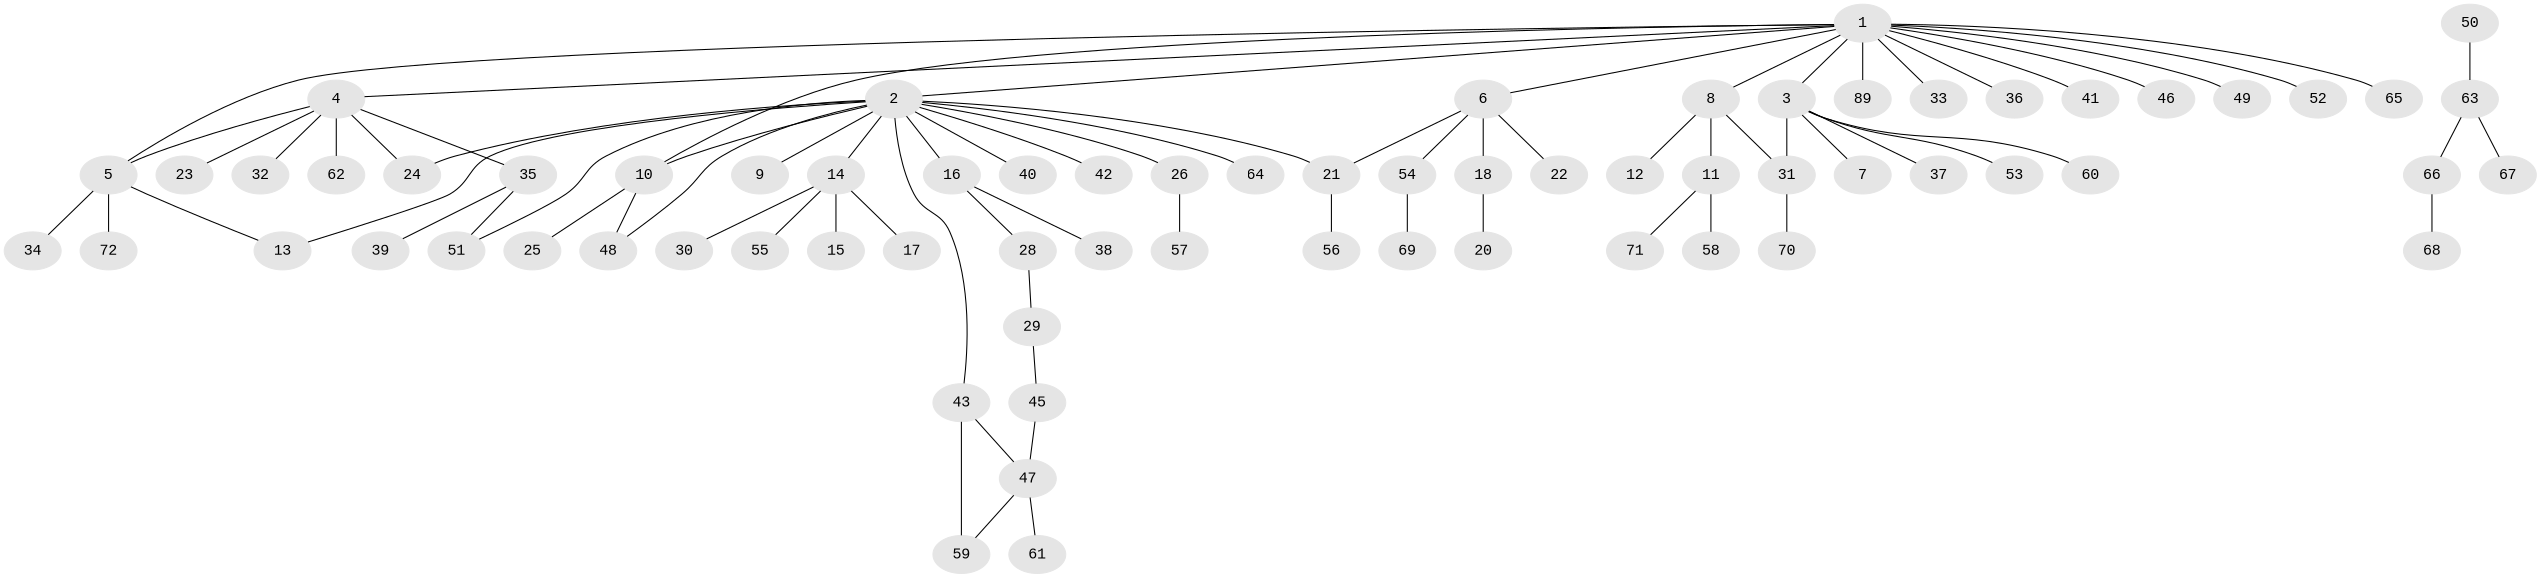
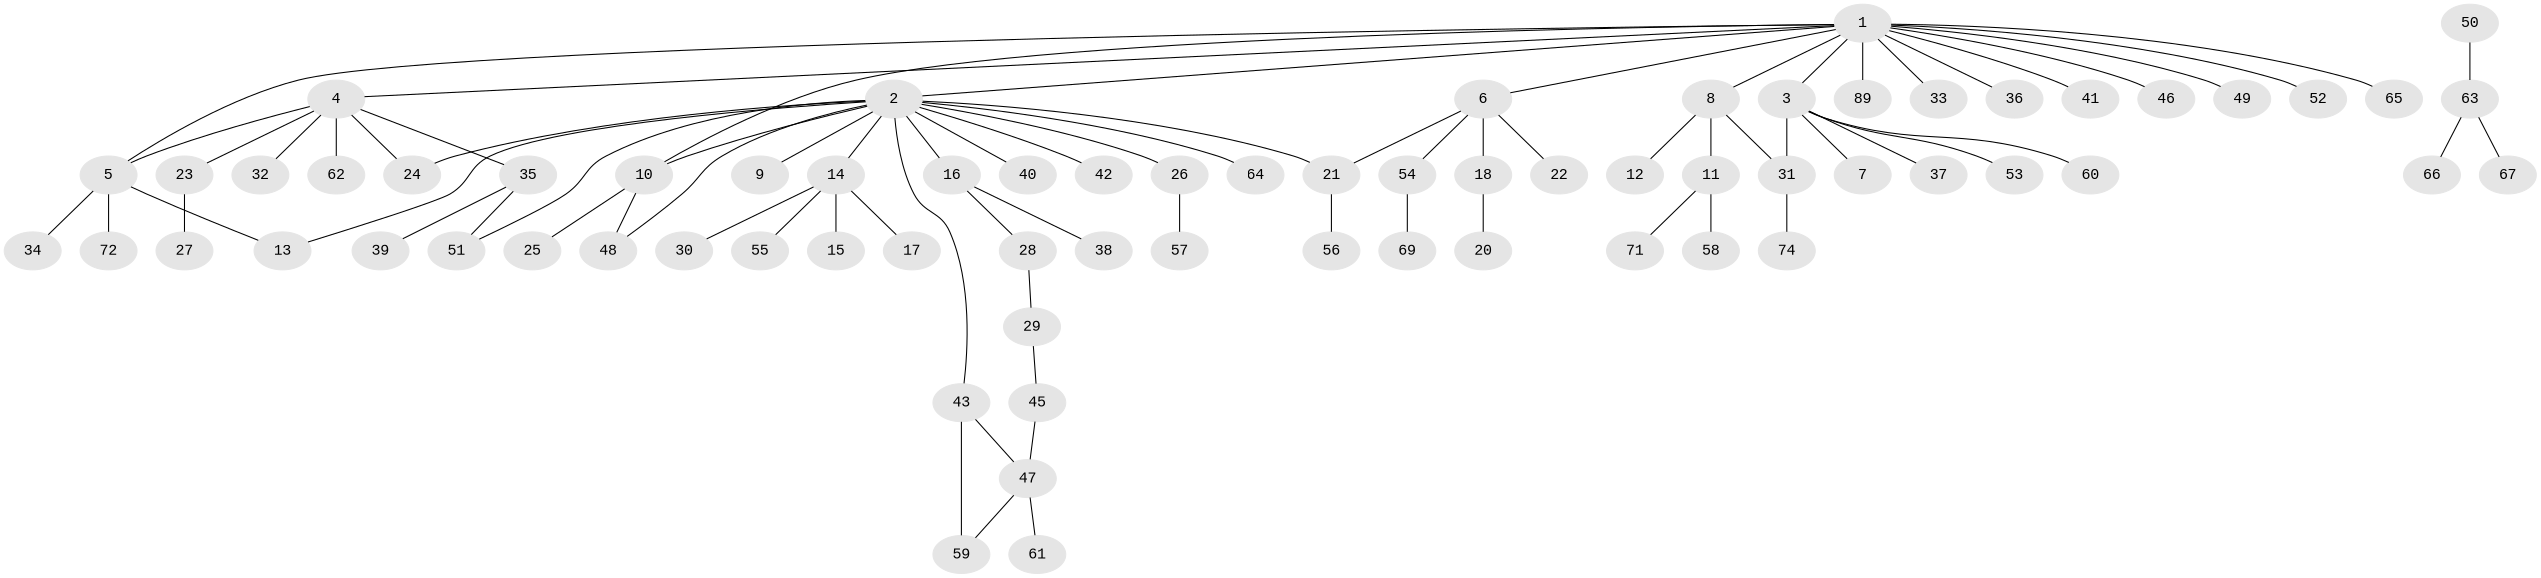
none -> (184, 251)
(1787, 251) -> (1787, 251)
(2432, 251) -> none
